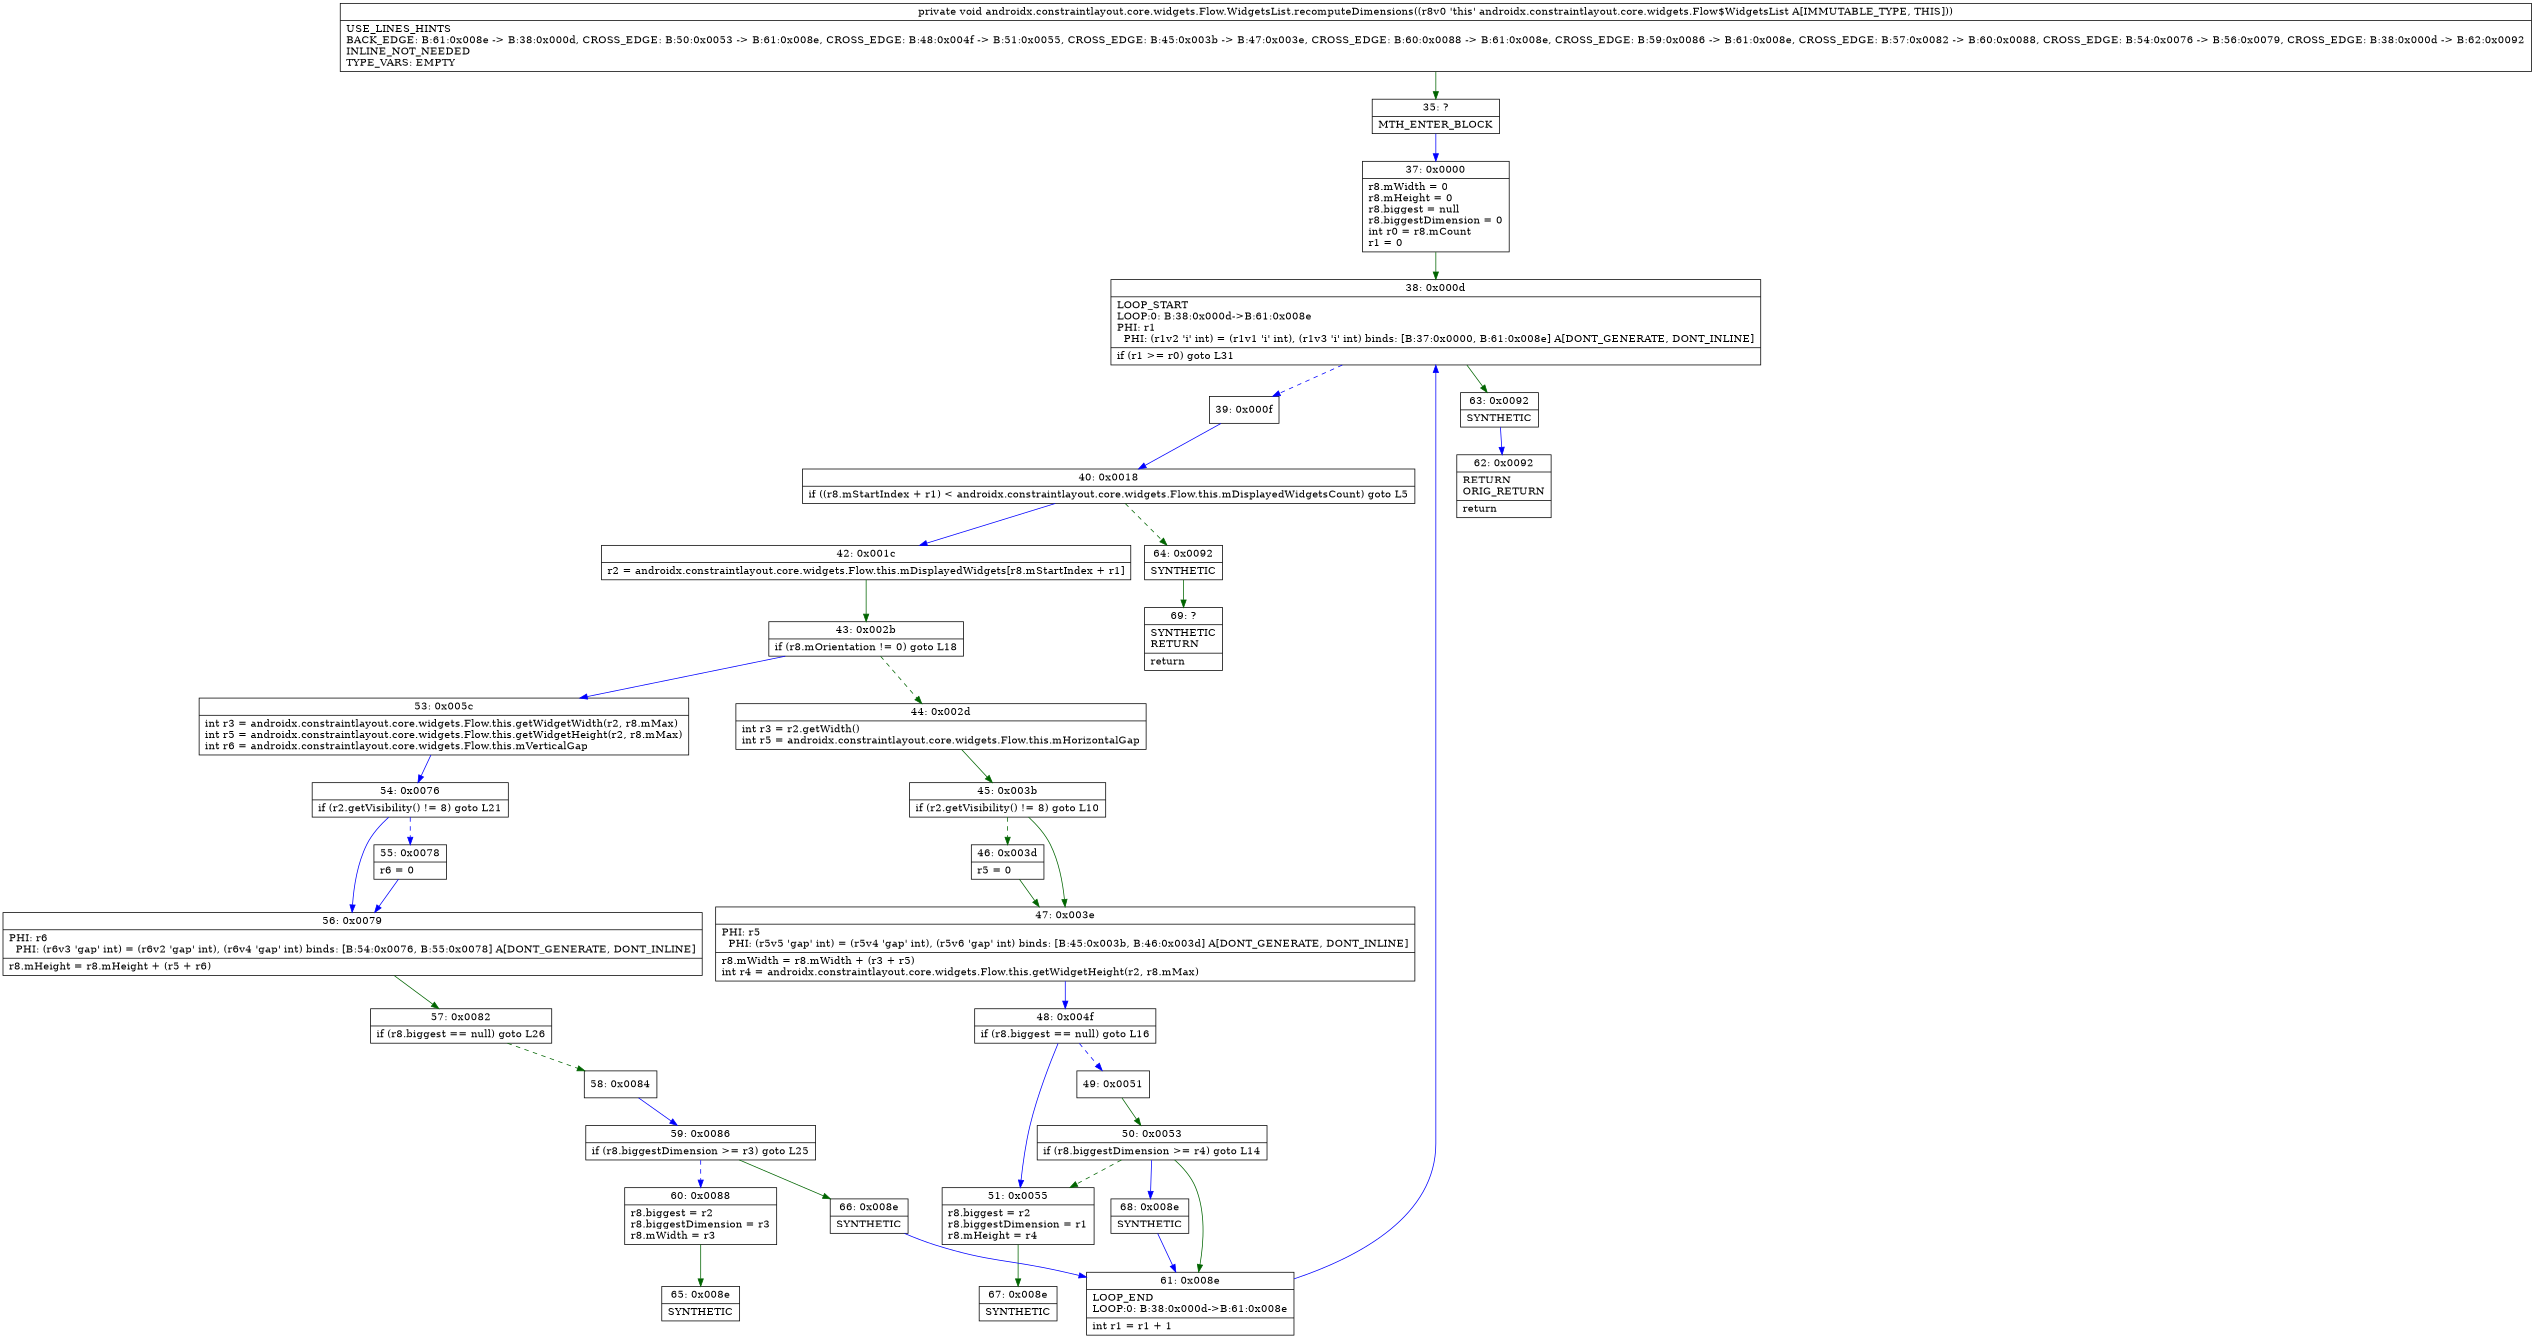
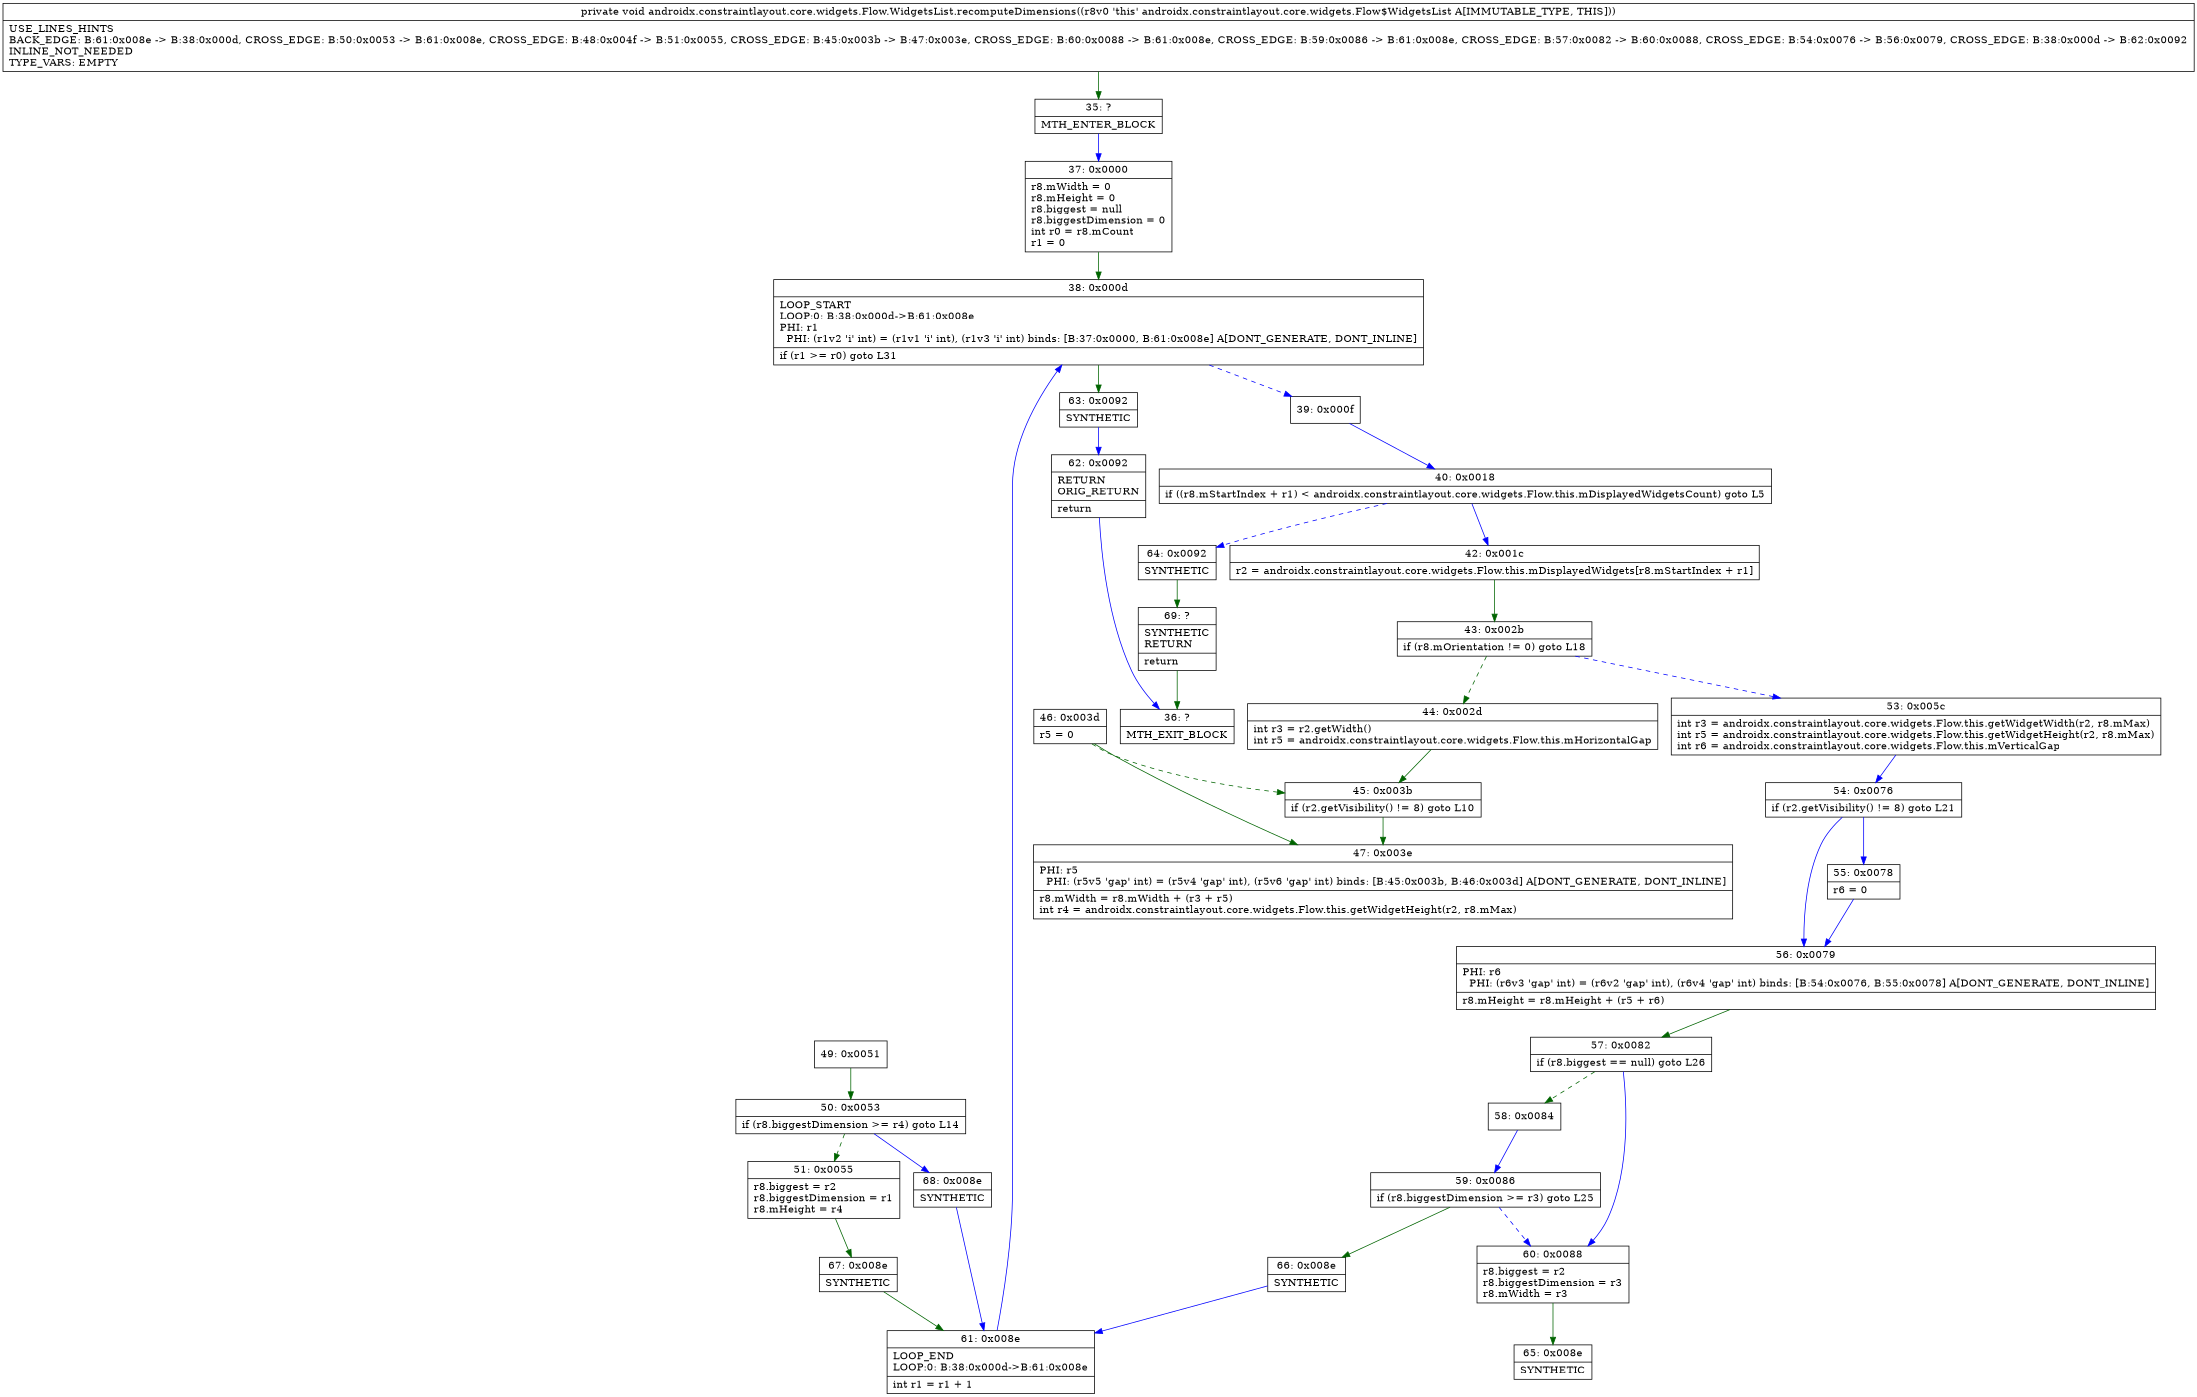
(1143, 522) -> (1305, 523)
(686, 676) -> (1674, 676)
none -> (1177, 727)
(410, 827) -> (1864, 837)
(1008, 827) -> (1182, 776)
(1065, 1026) -> none
none -> (1623, 1159)
(1201, 1208) -> (910, 1309)
